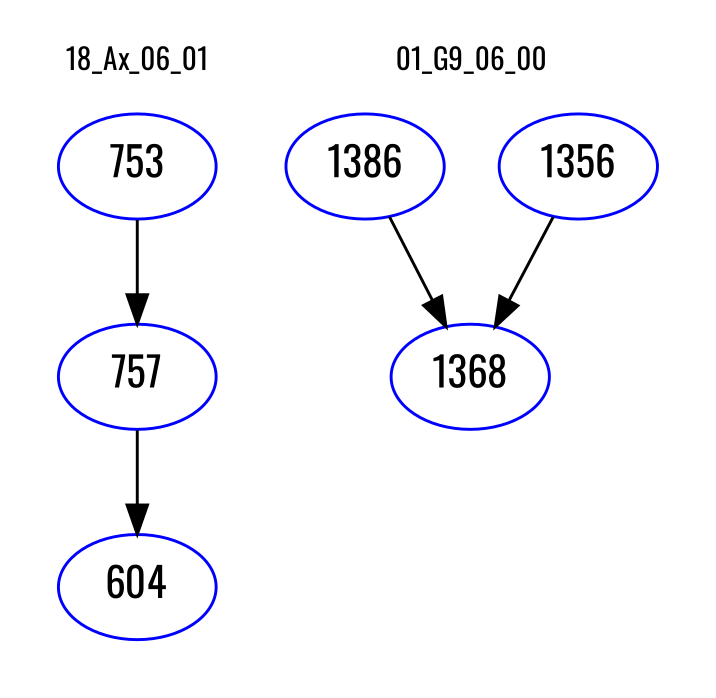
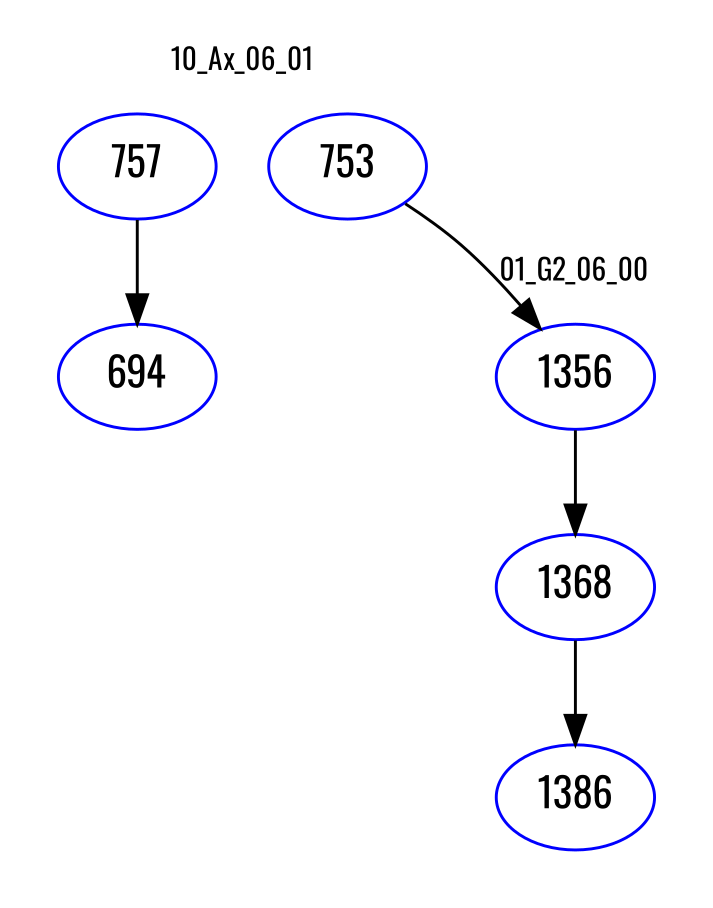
(137, 63) -> (242, 63)
(472, 63) -> (575, 273)
(137, 257) -> (492, 274)
(411, 259) -> (575, 678)
(137, 587) -> (137, 377)
